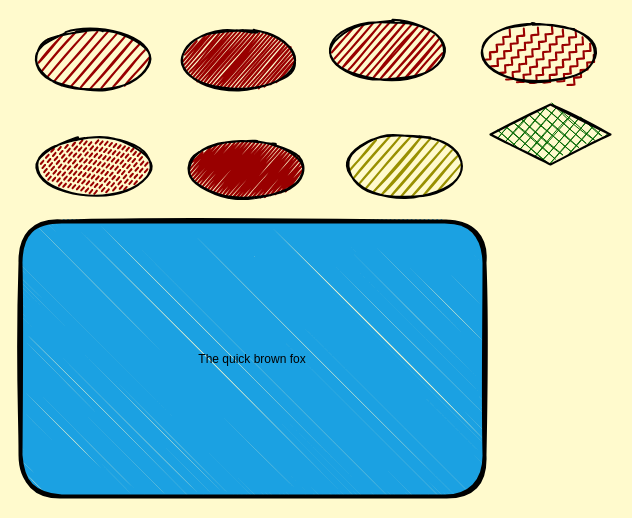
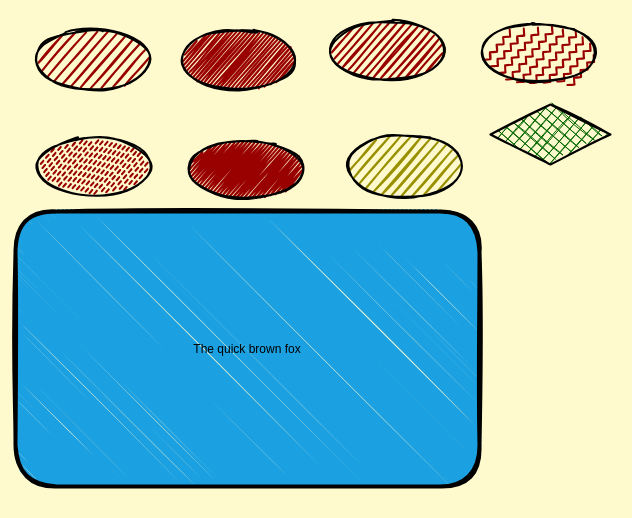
(253, 359) -> (248, 349)
